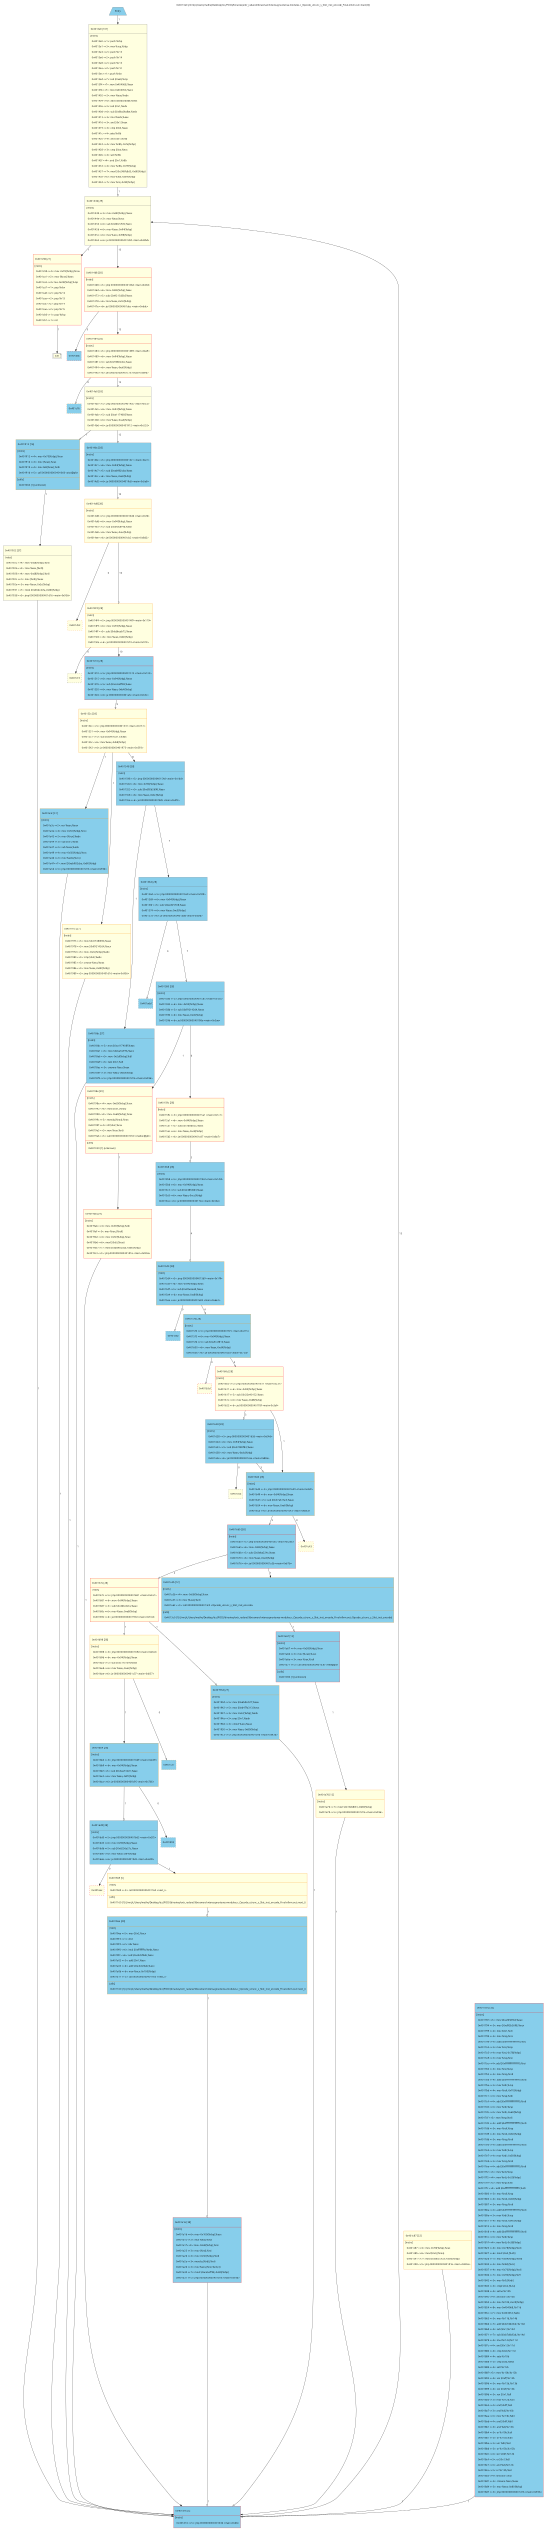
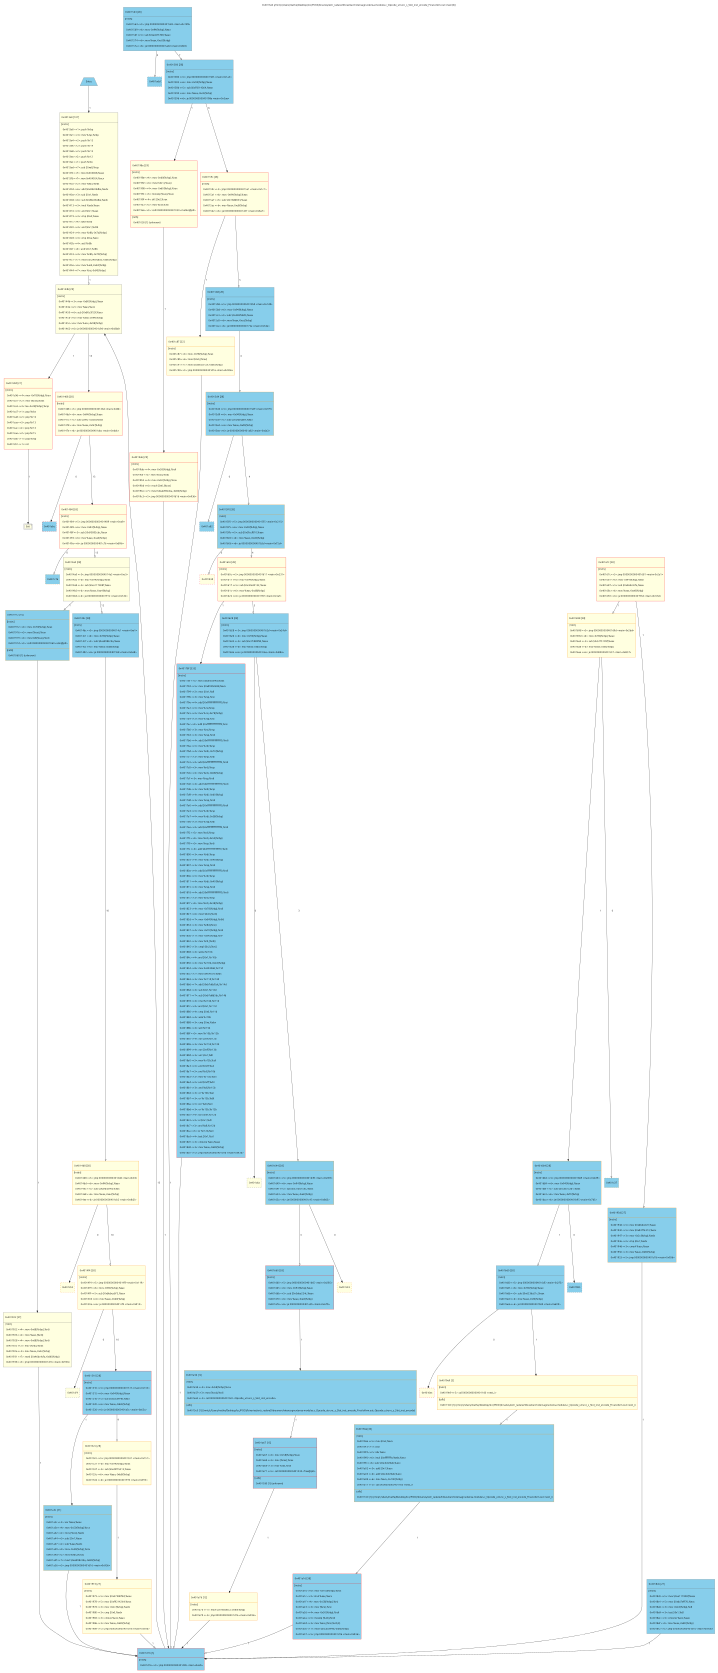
none -> (206, 274)
(96, 780) -> (72, 1457)
(150, 783) -> none
(281, 1439) -> (210, 631)
(193, 1565) -> none
